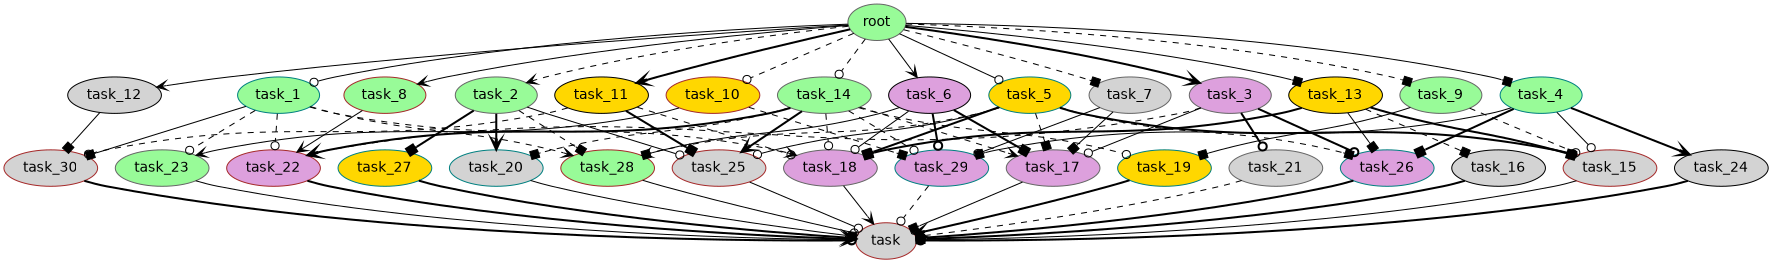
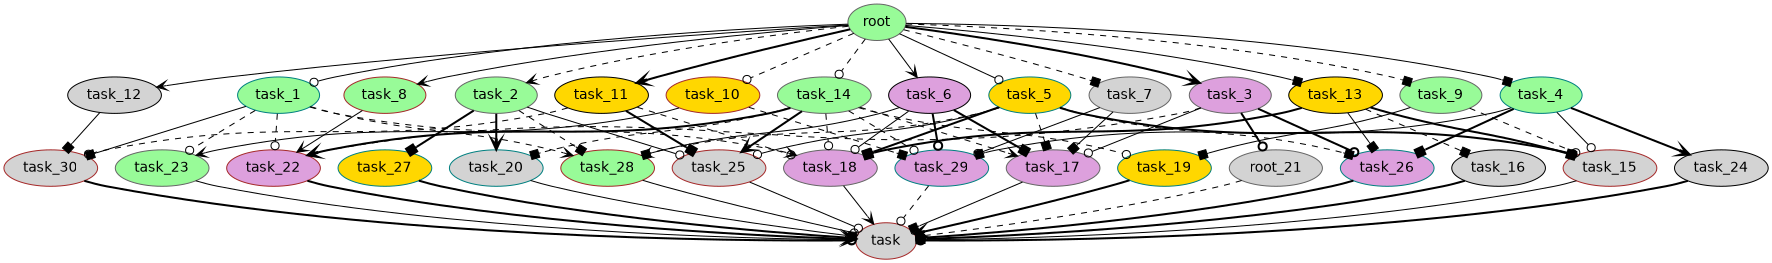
(1276, 168) -> (1276, 168)
